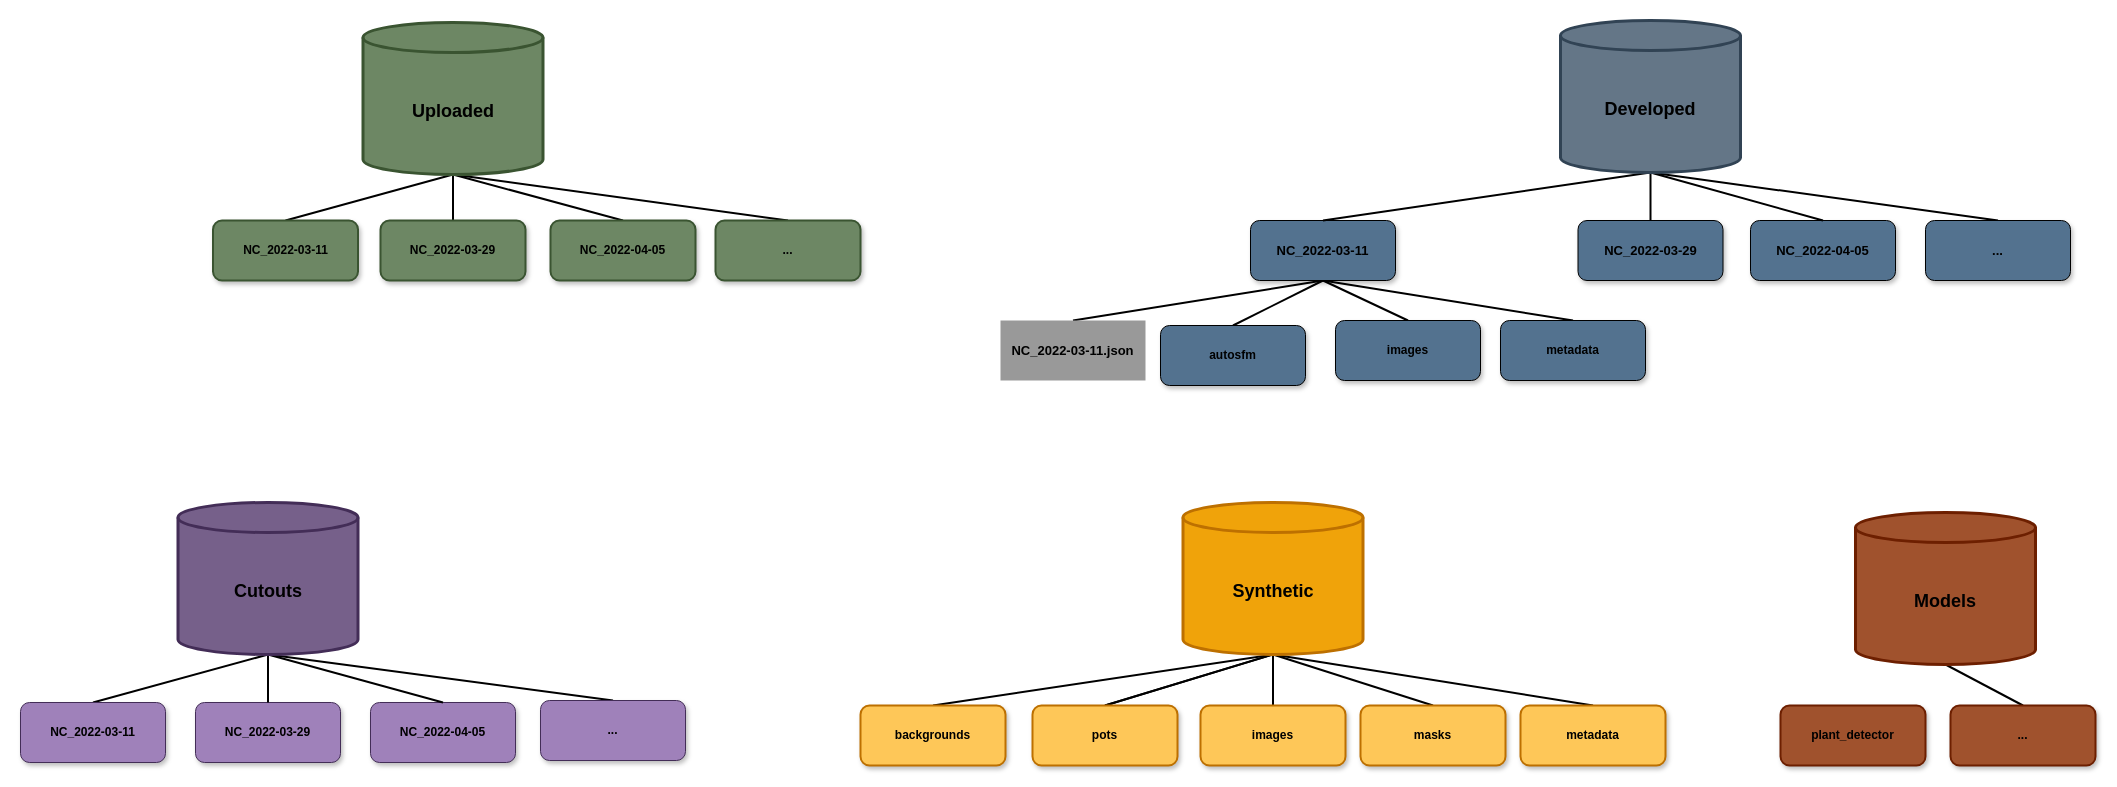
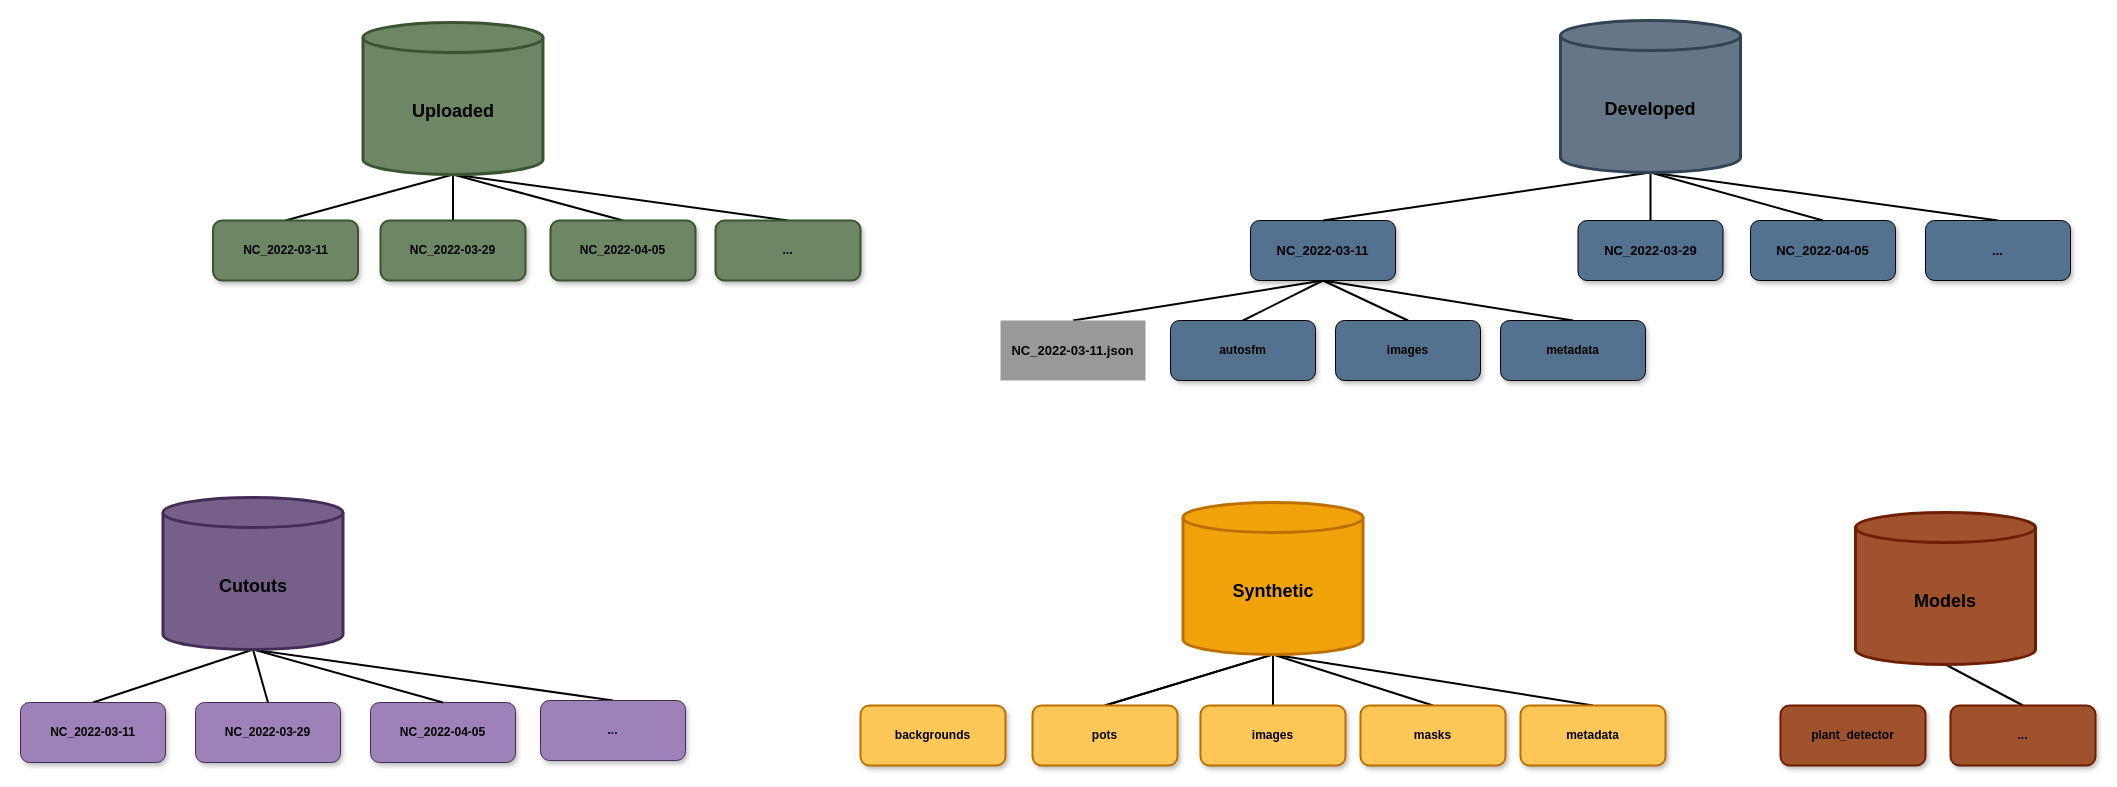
(1233, 356) -> (1243, 351)
(268, 579) -> (253, 574)
(1100, 681) -> none
